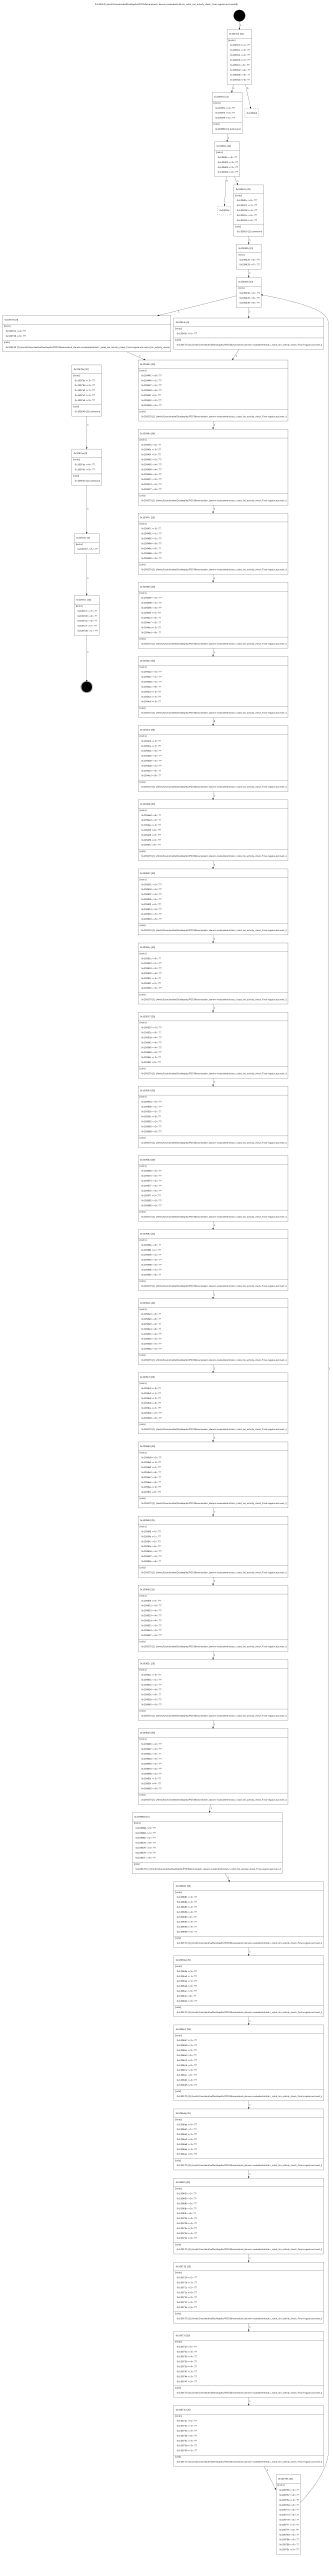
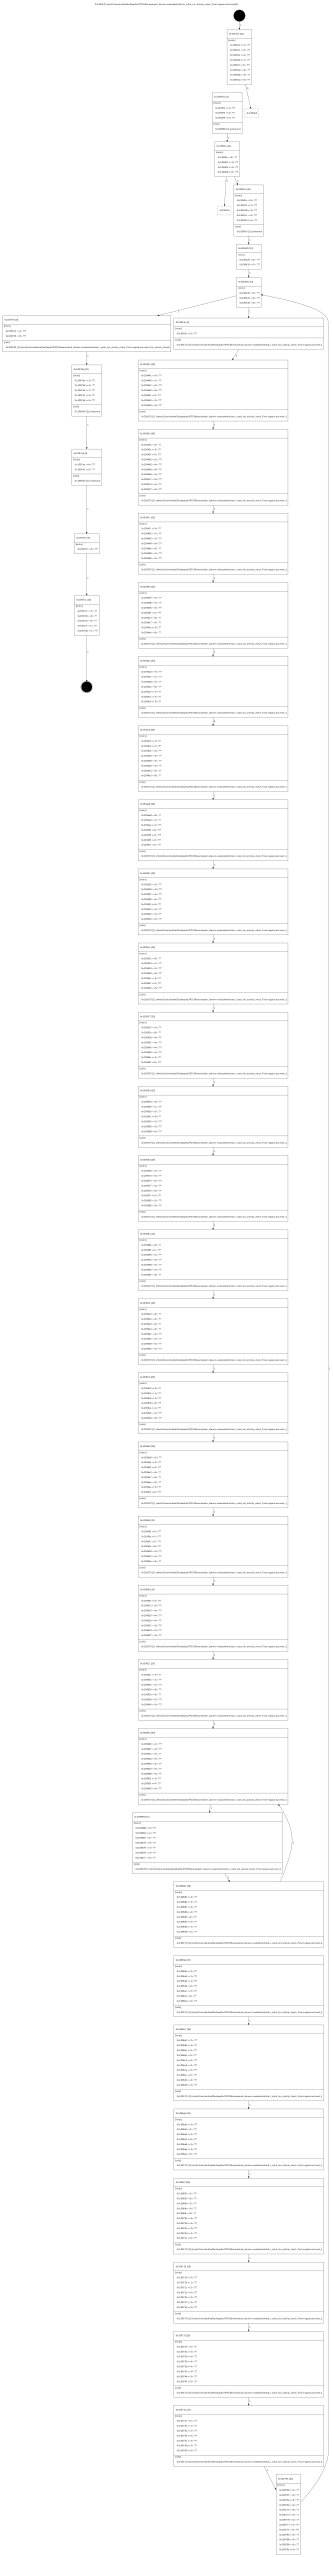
(233, 88) -> none
(135, 356) -> (87, 358)
none -> (213, 1151)
(249, 1951) -> (292, 1843)
